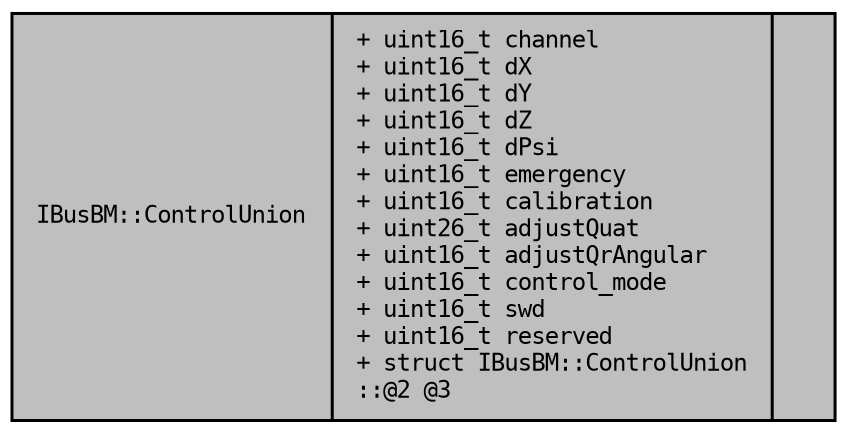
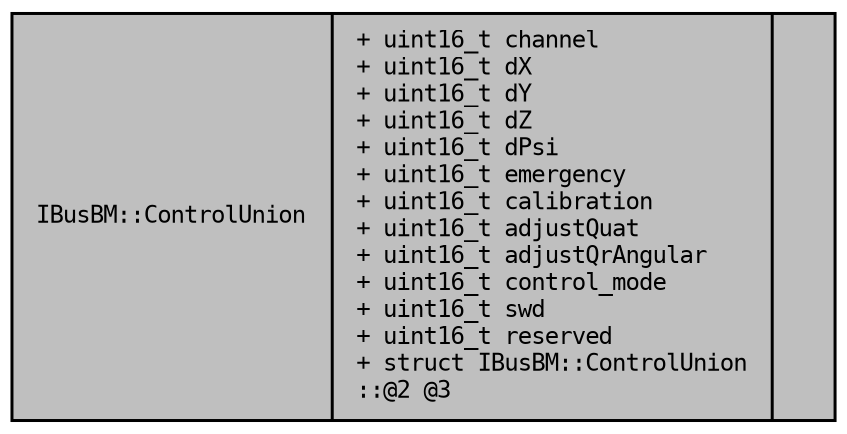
(498, 229) -> (498, 229)
